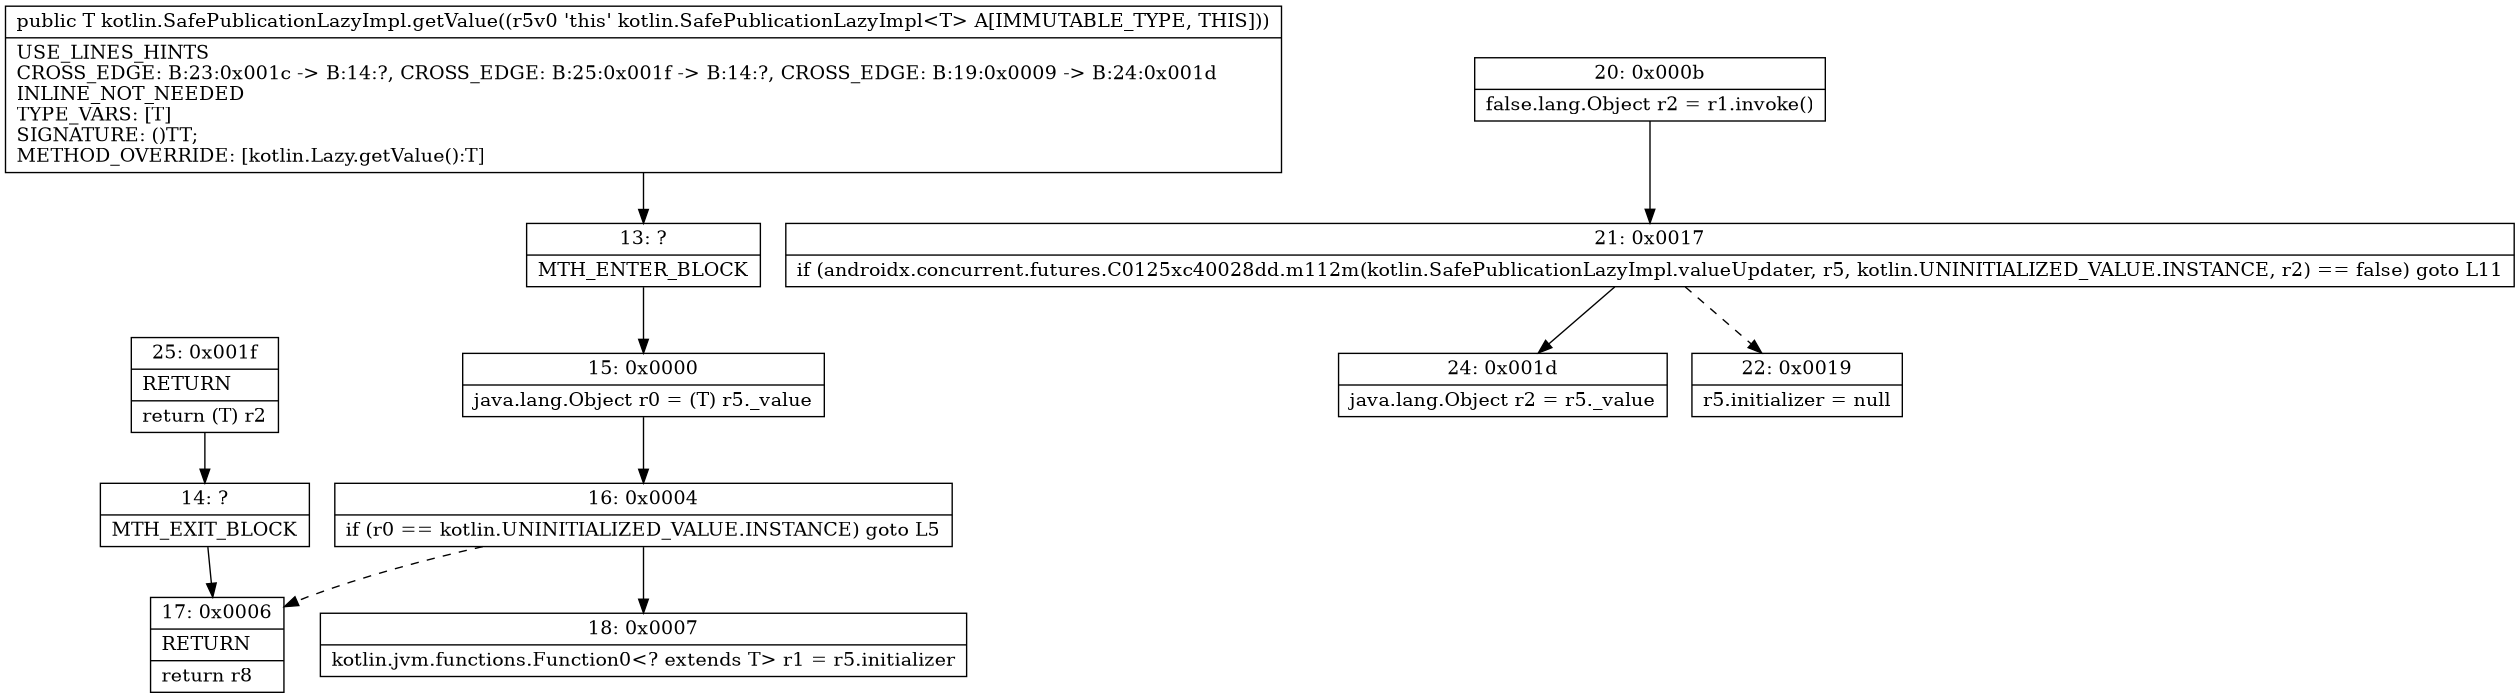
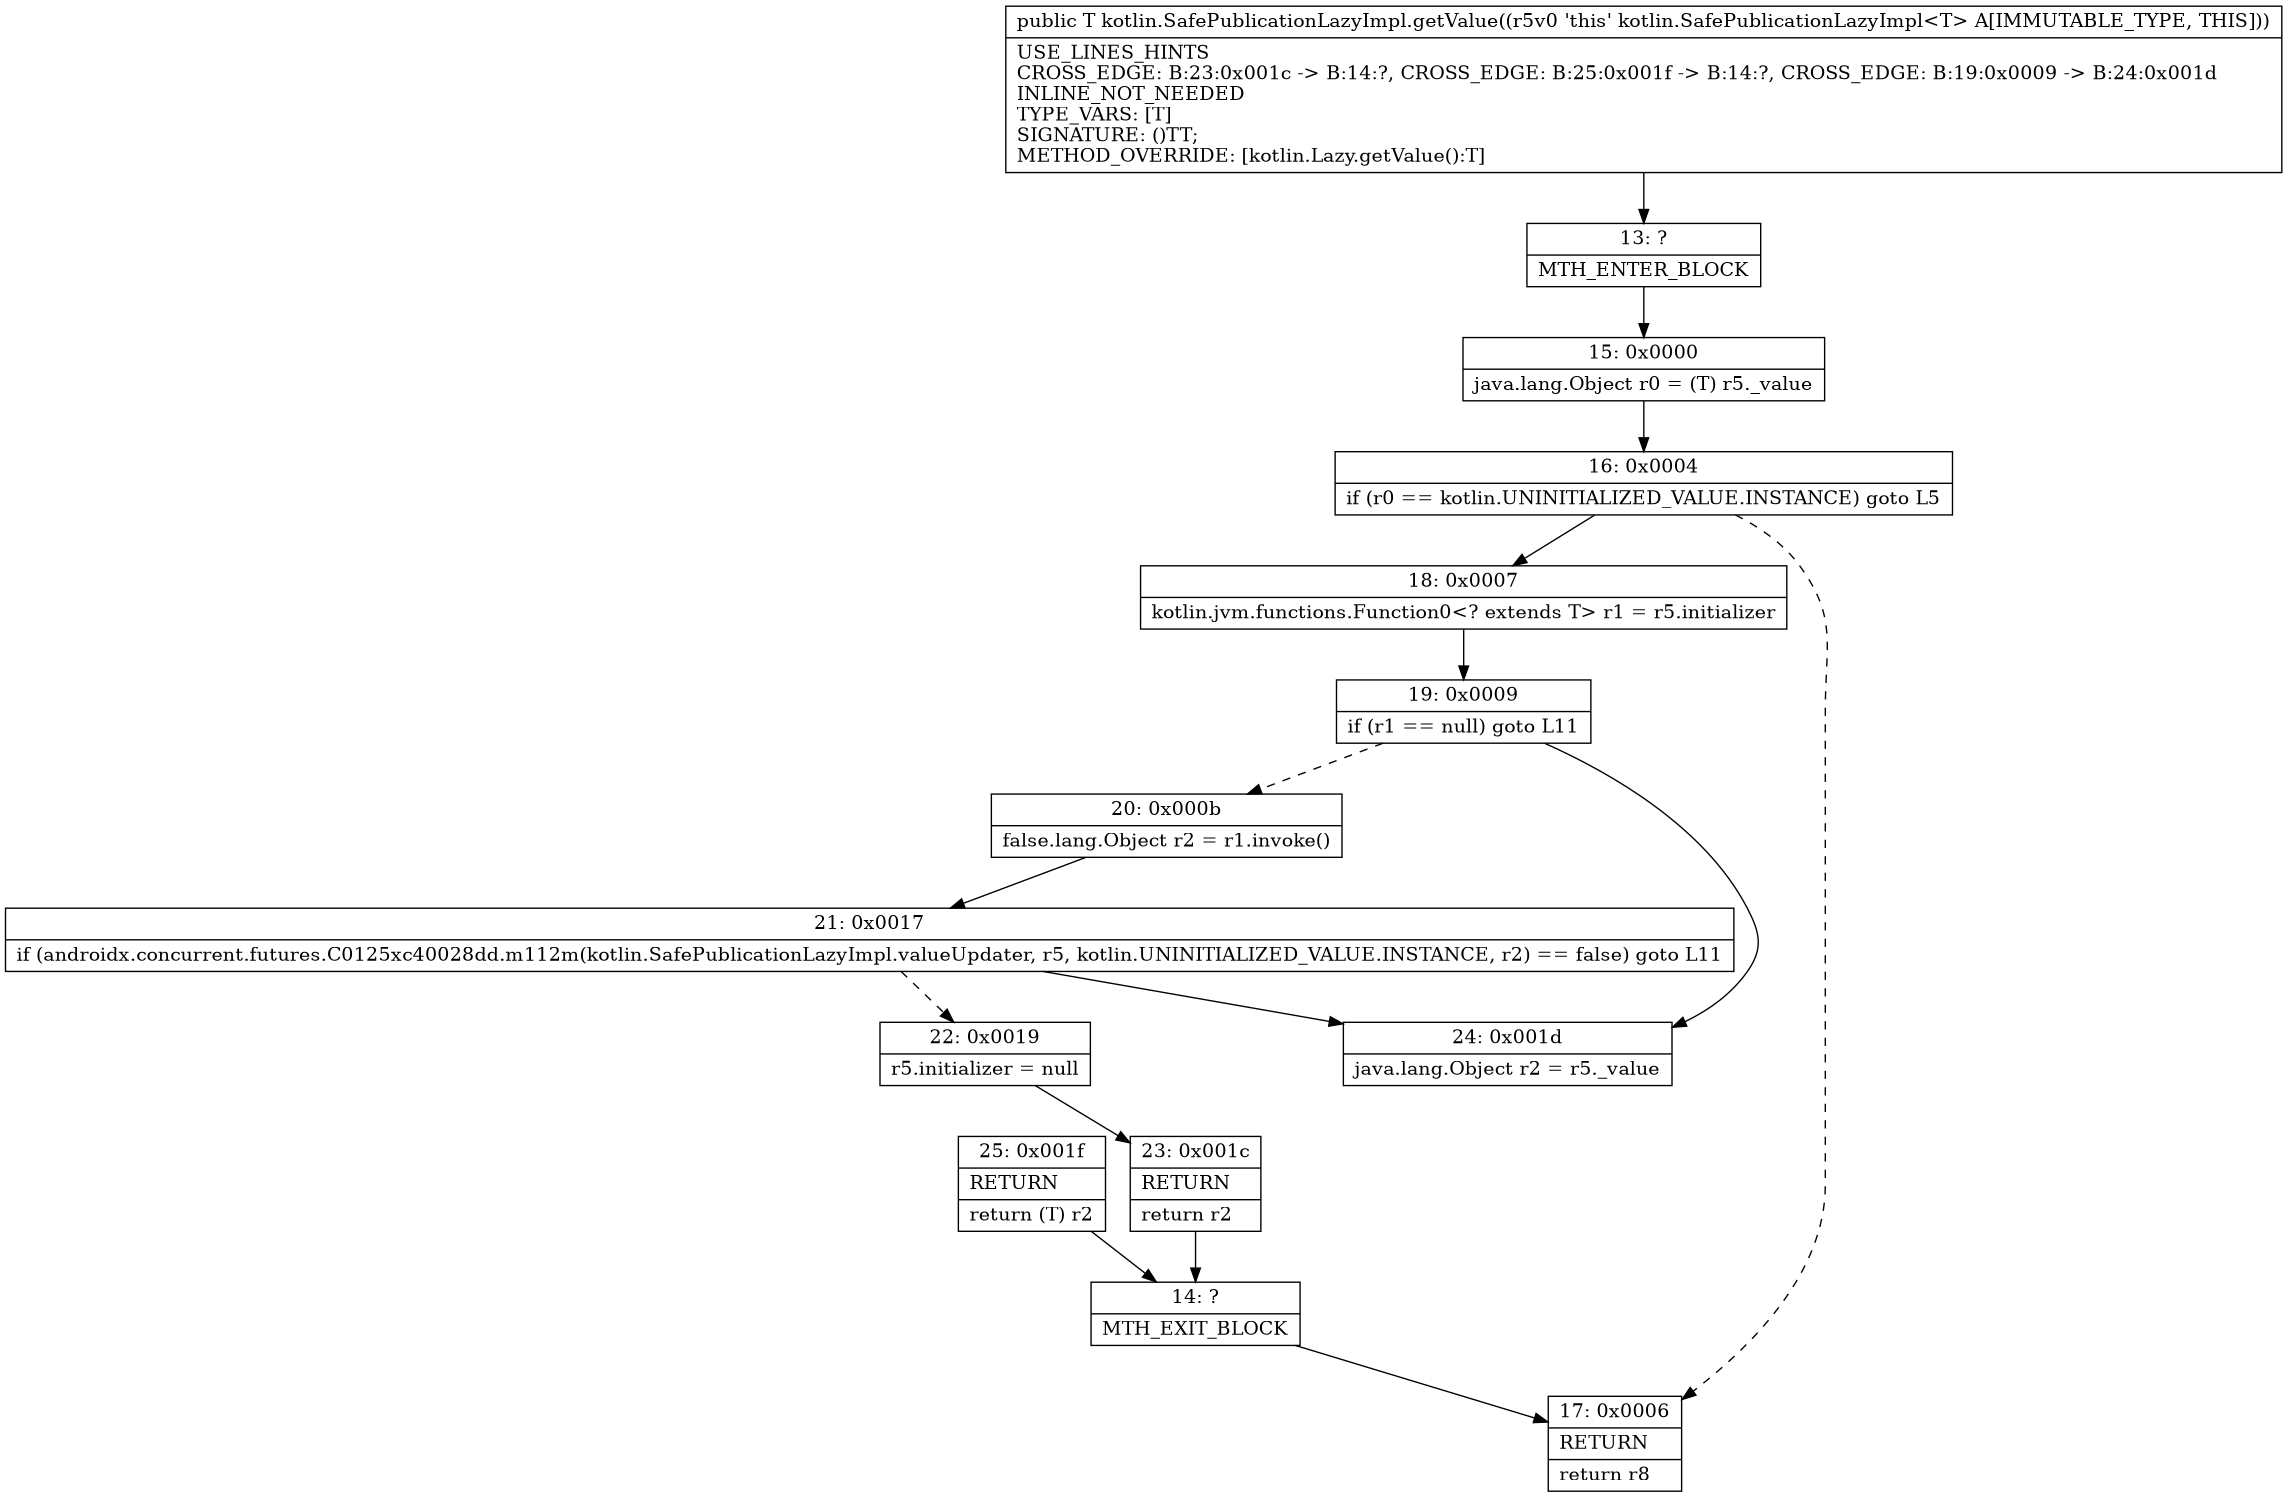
none -> (1464, 712)
none -> (1196, 1184)
